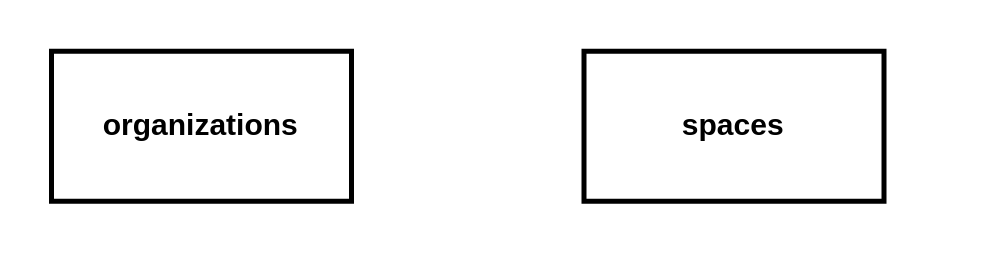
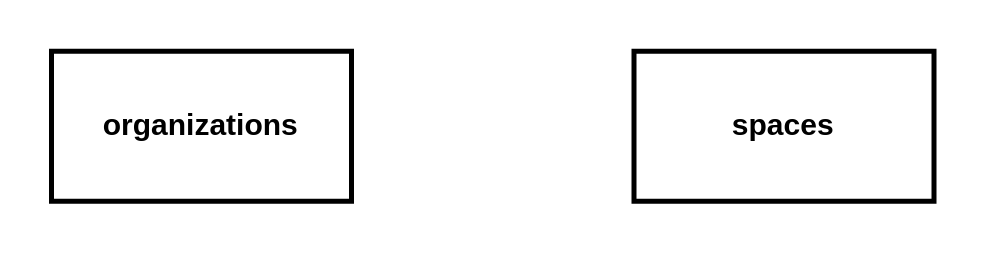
(734, 126) -> (784, 126)
